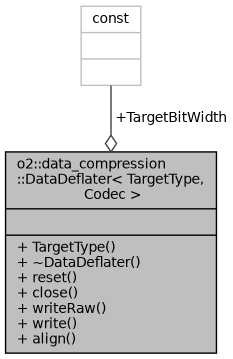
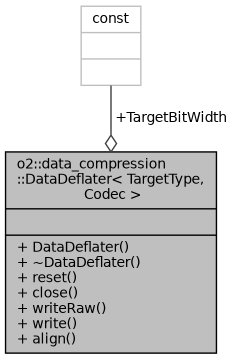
(67, 248) -> (74, 248)
